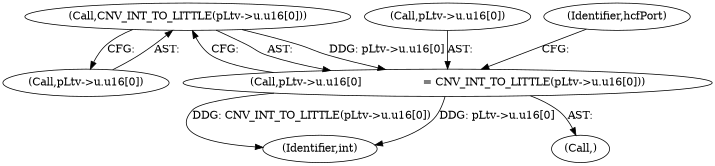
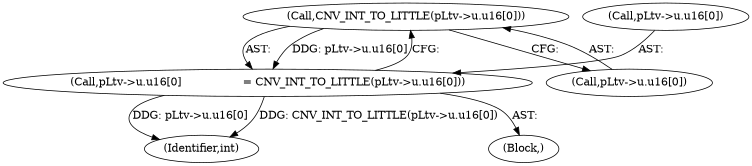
(617, 17) -> none
(581, 149) -> (524, 149)
